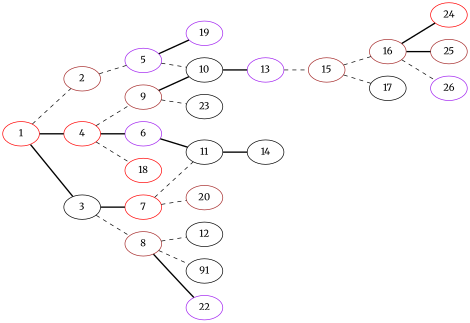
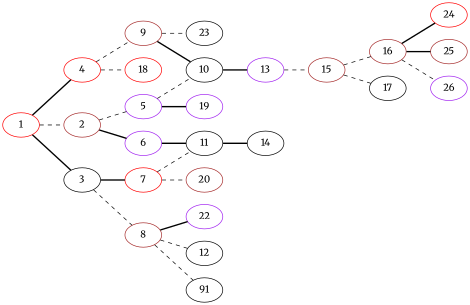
(113, 134) -> (113, 134)
